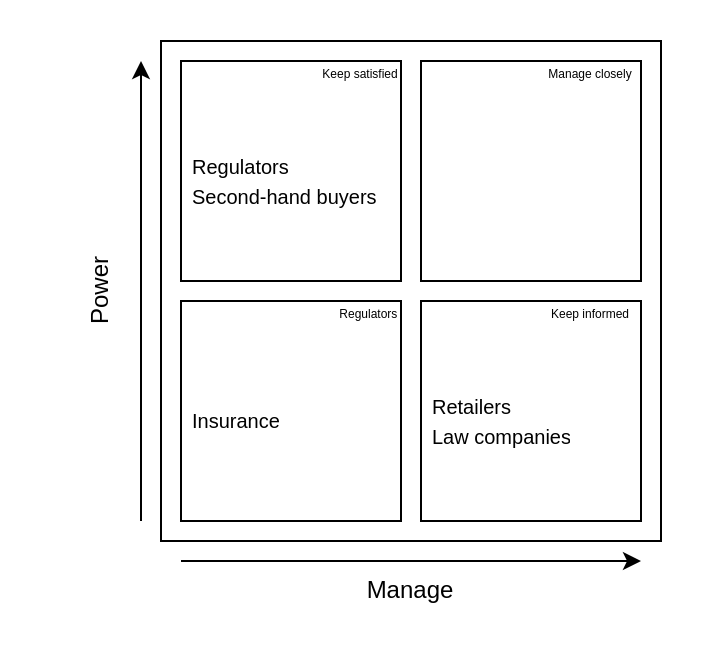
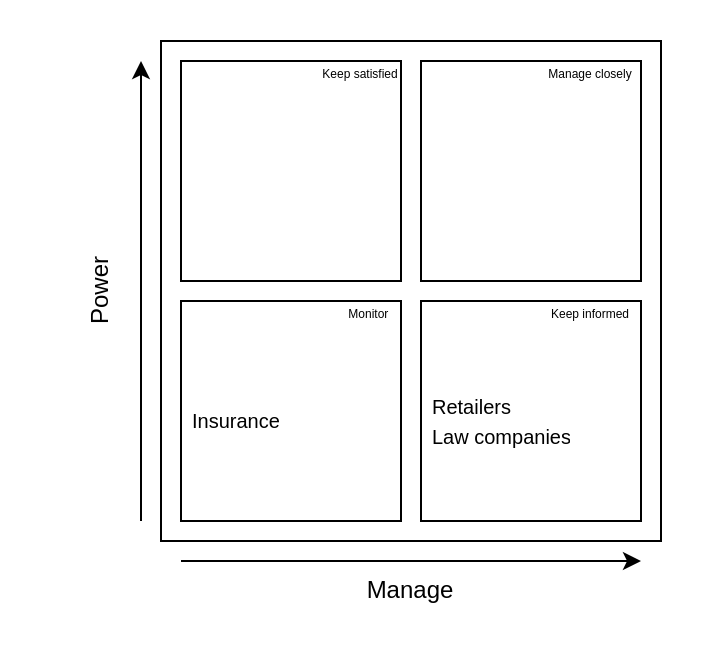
(291, 181) -> none
(371, 311) -> (371, 311)
